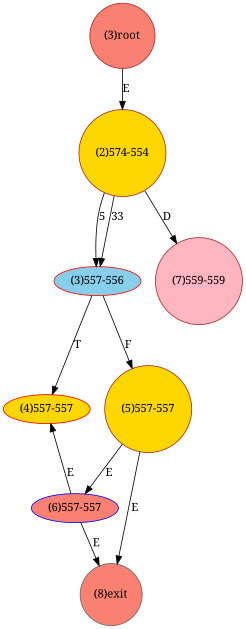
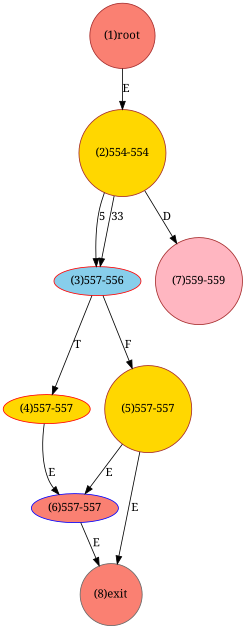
(122, 36) -> (122, 36)
(122, 153) -> (122, 153)
(62, 463) -> (43, 457)
